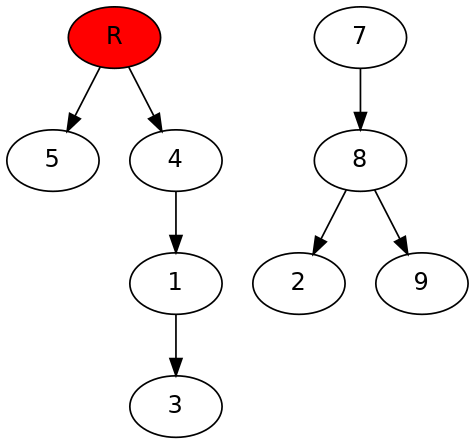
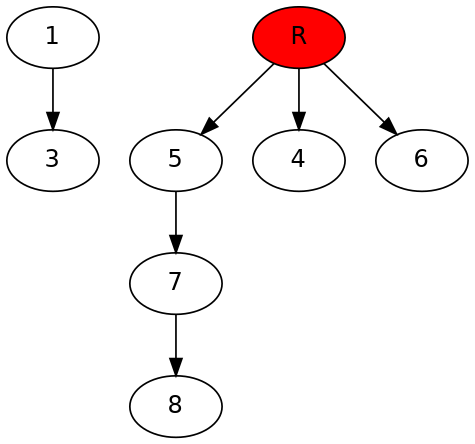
none -> (422, 161)
(176, 214) -> none
none -> (176, 214)
(299, 284) -> none
(422, 284) -> none
